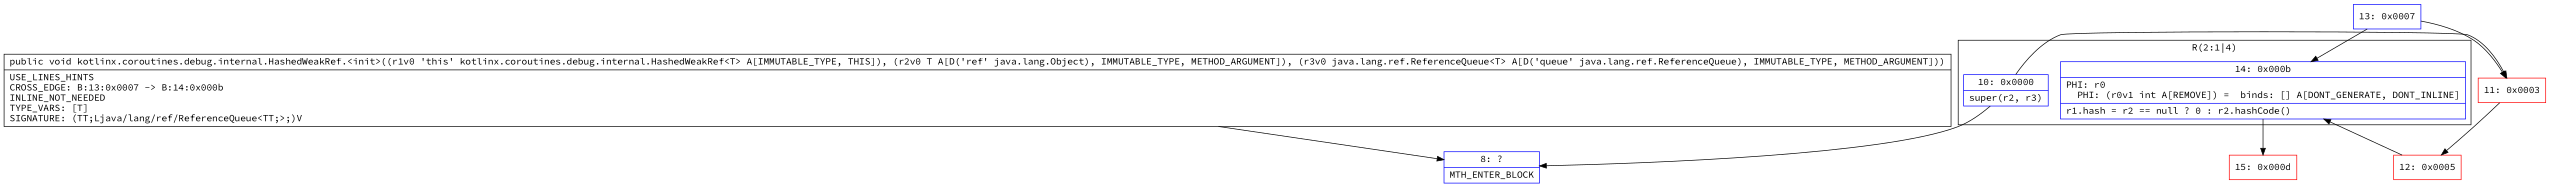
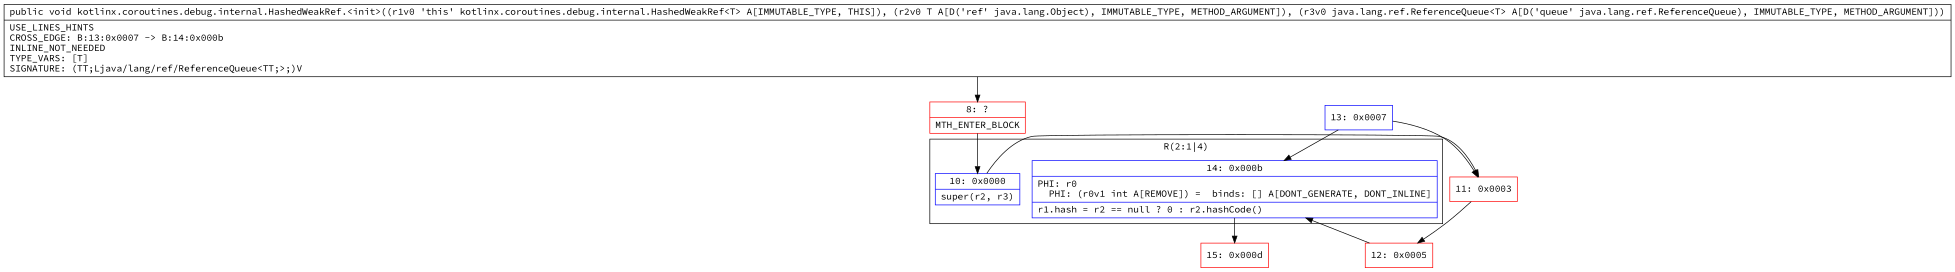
(1773, 155) -> (978, 150)
(1492, 167) -> (978, 118)
